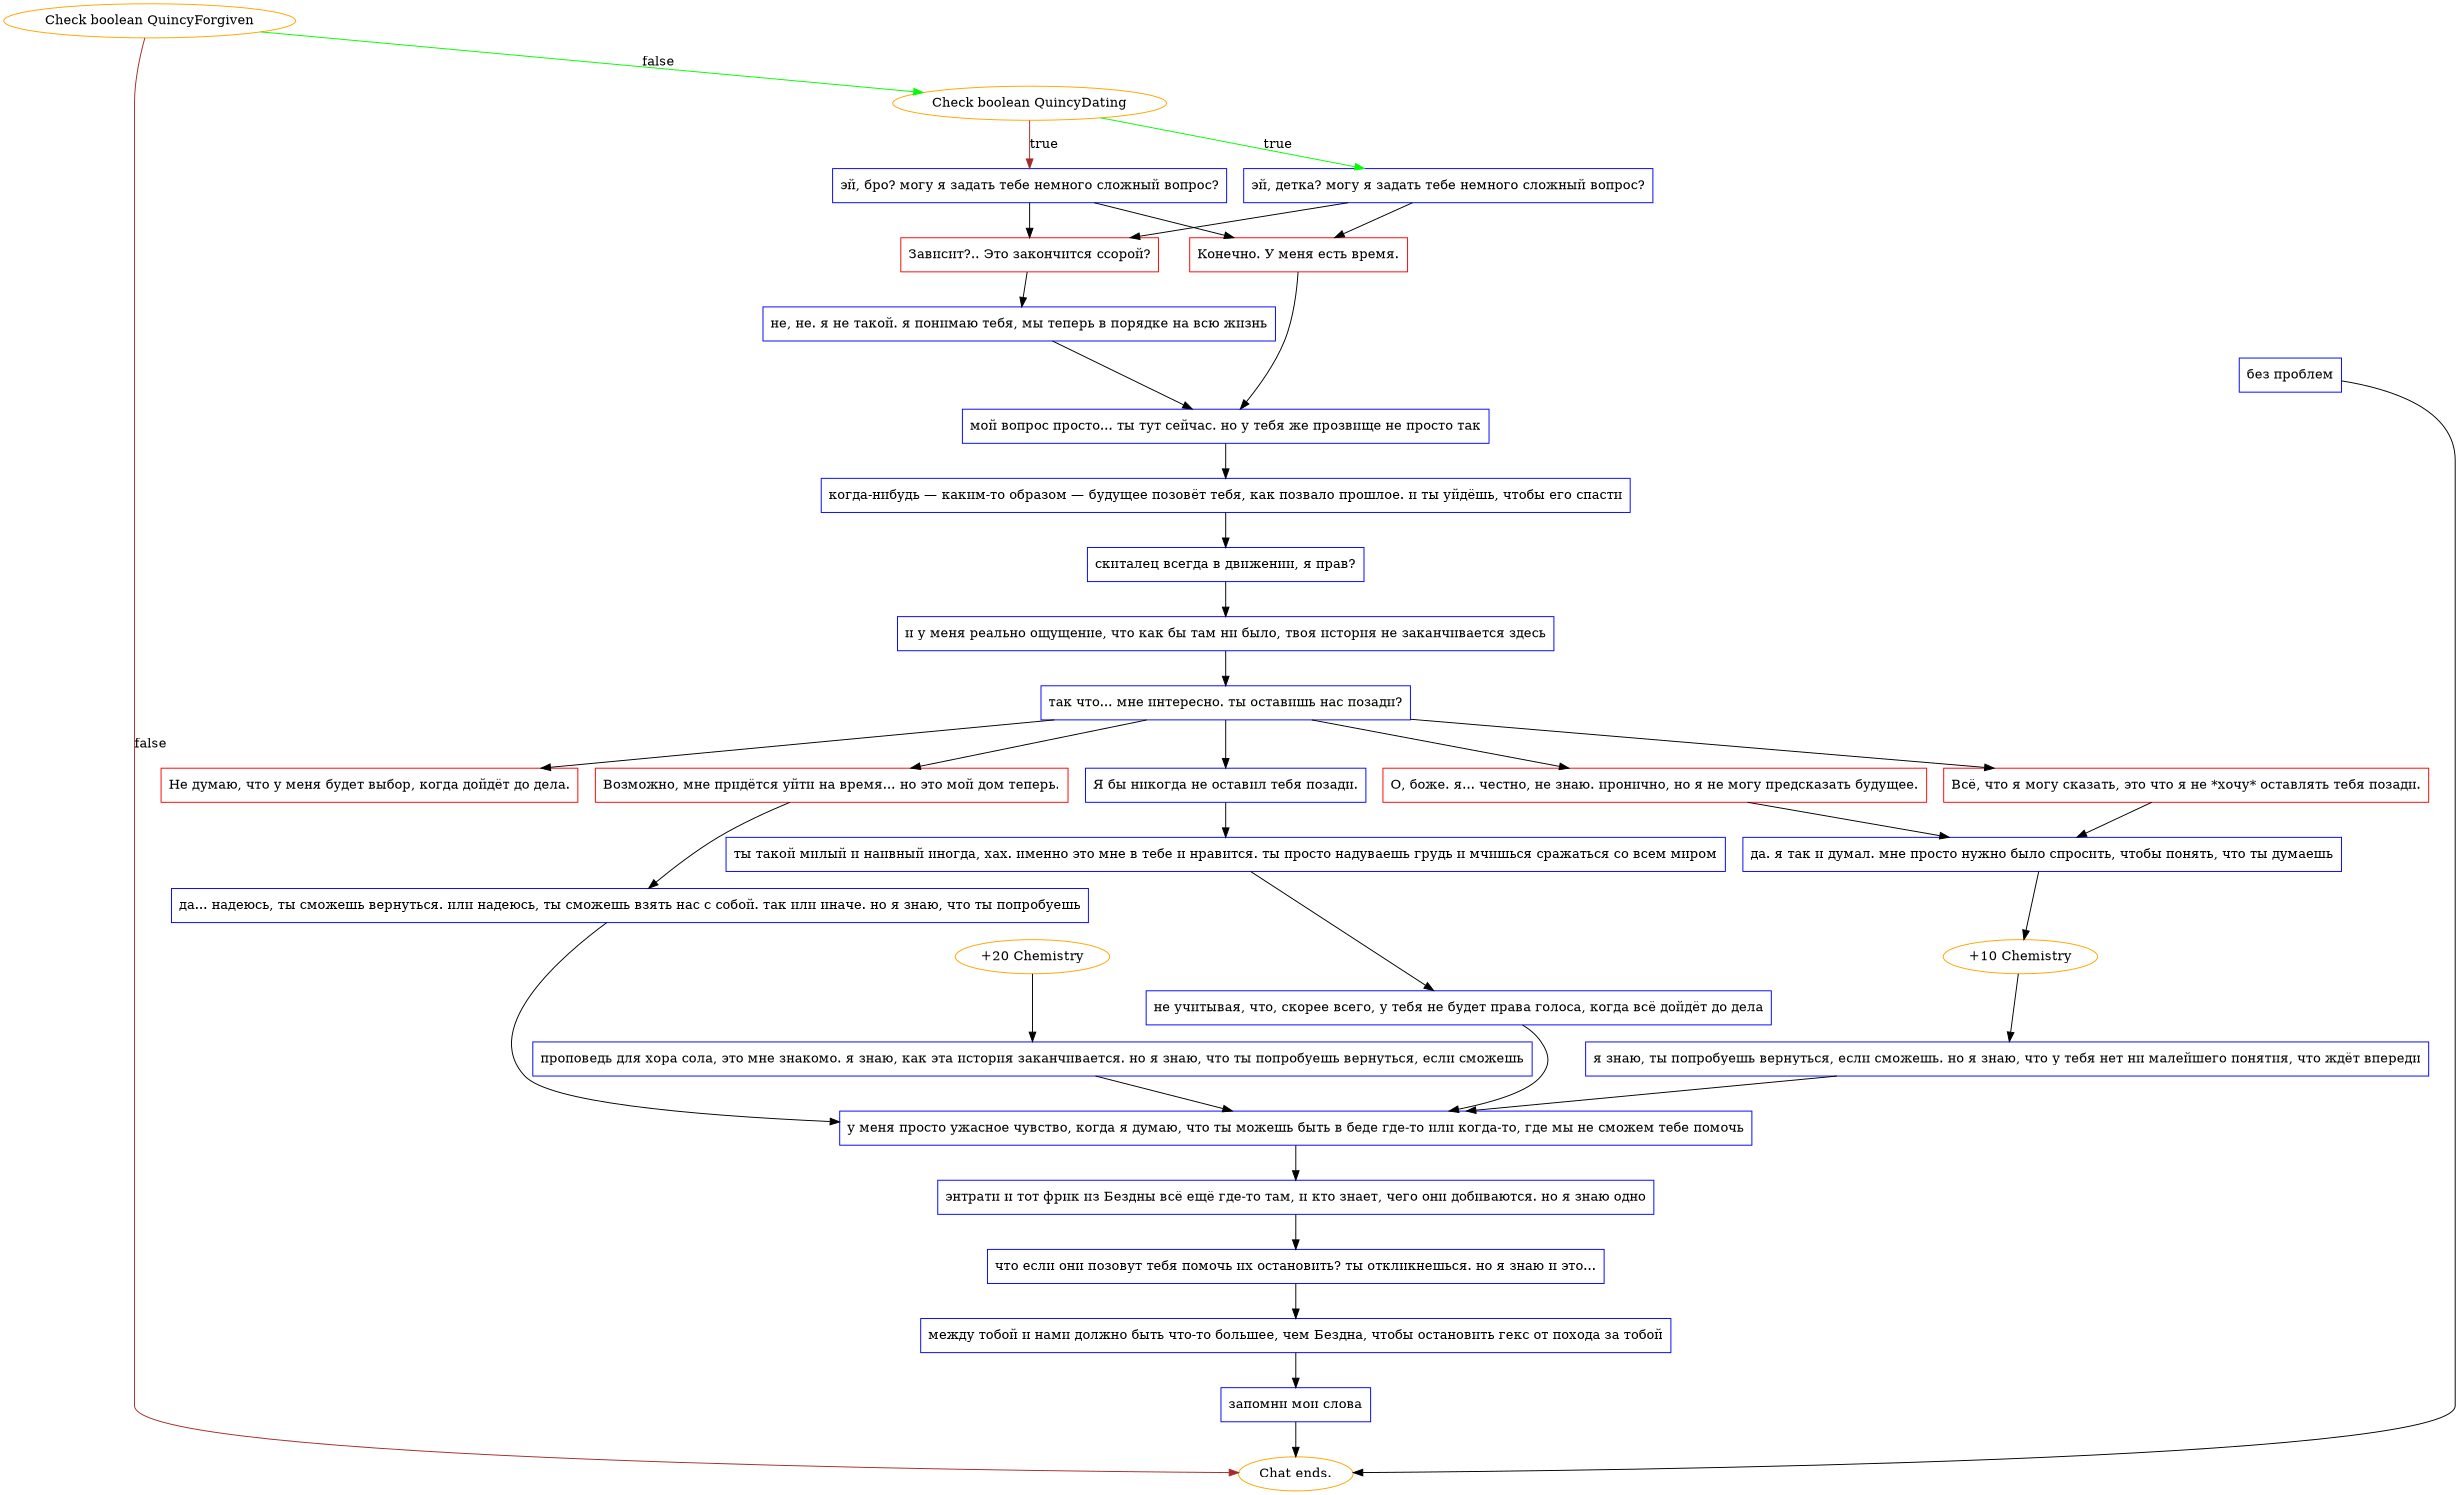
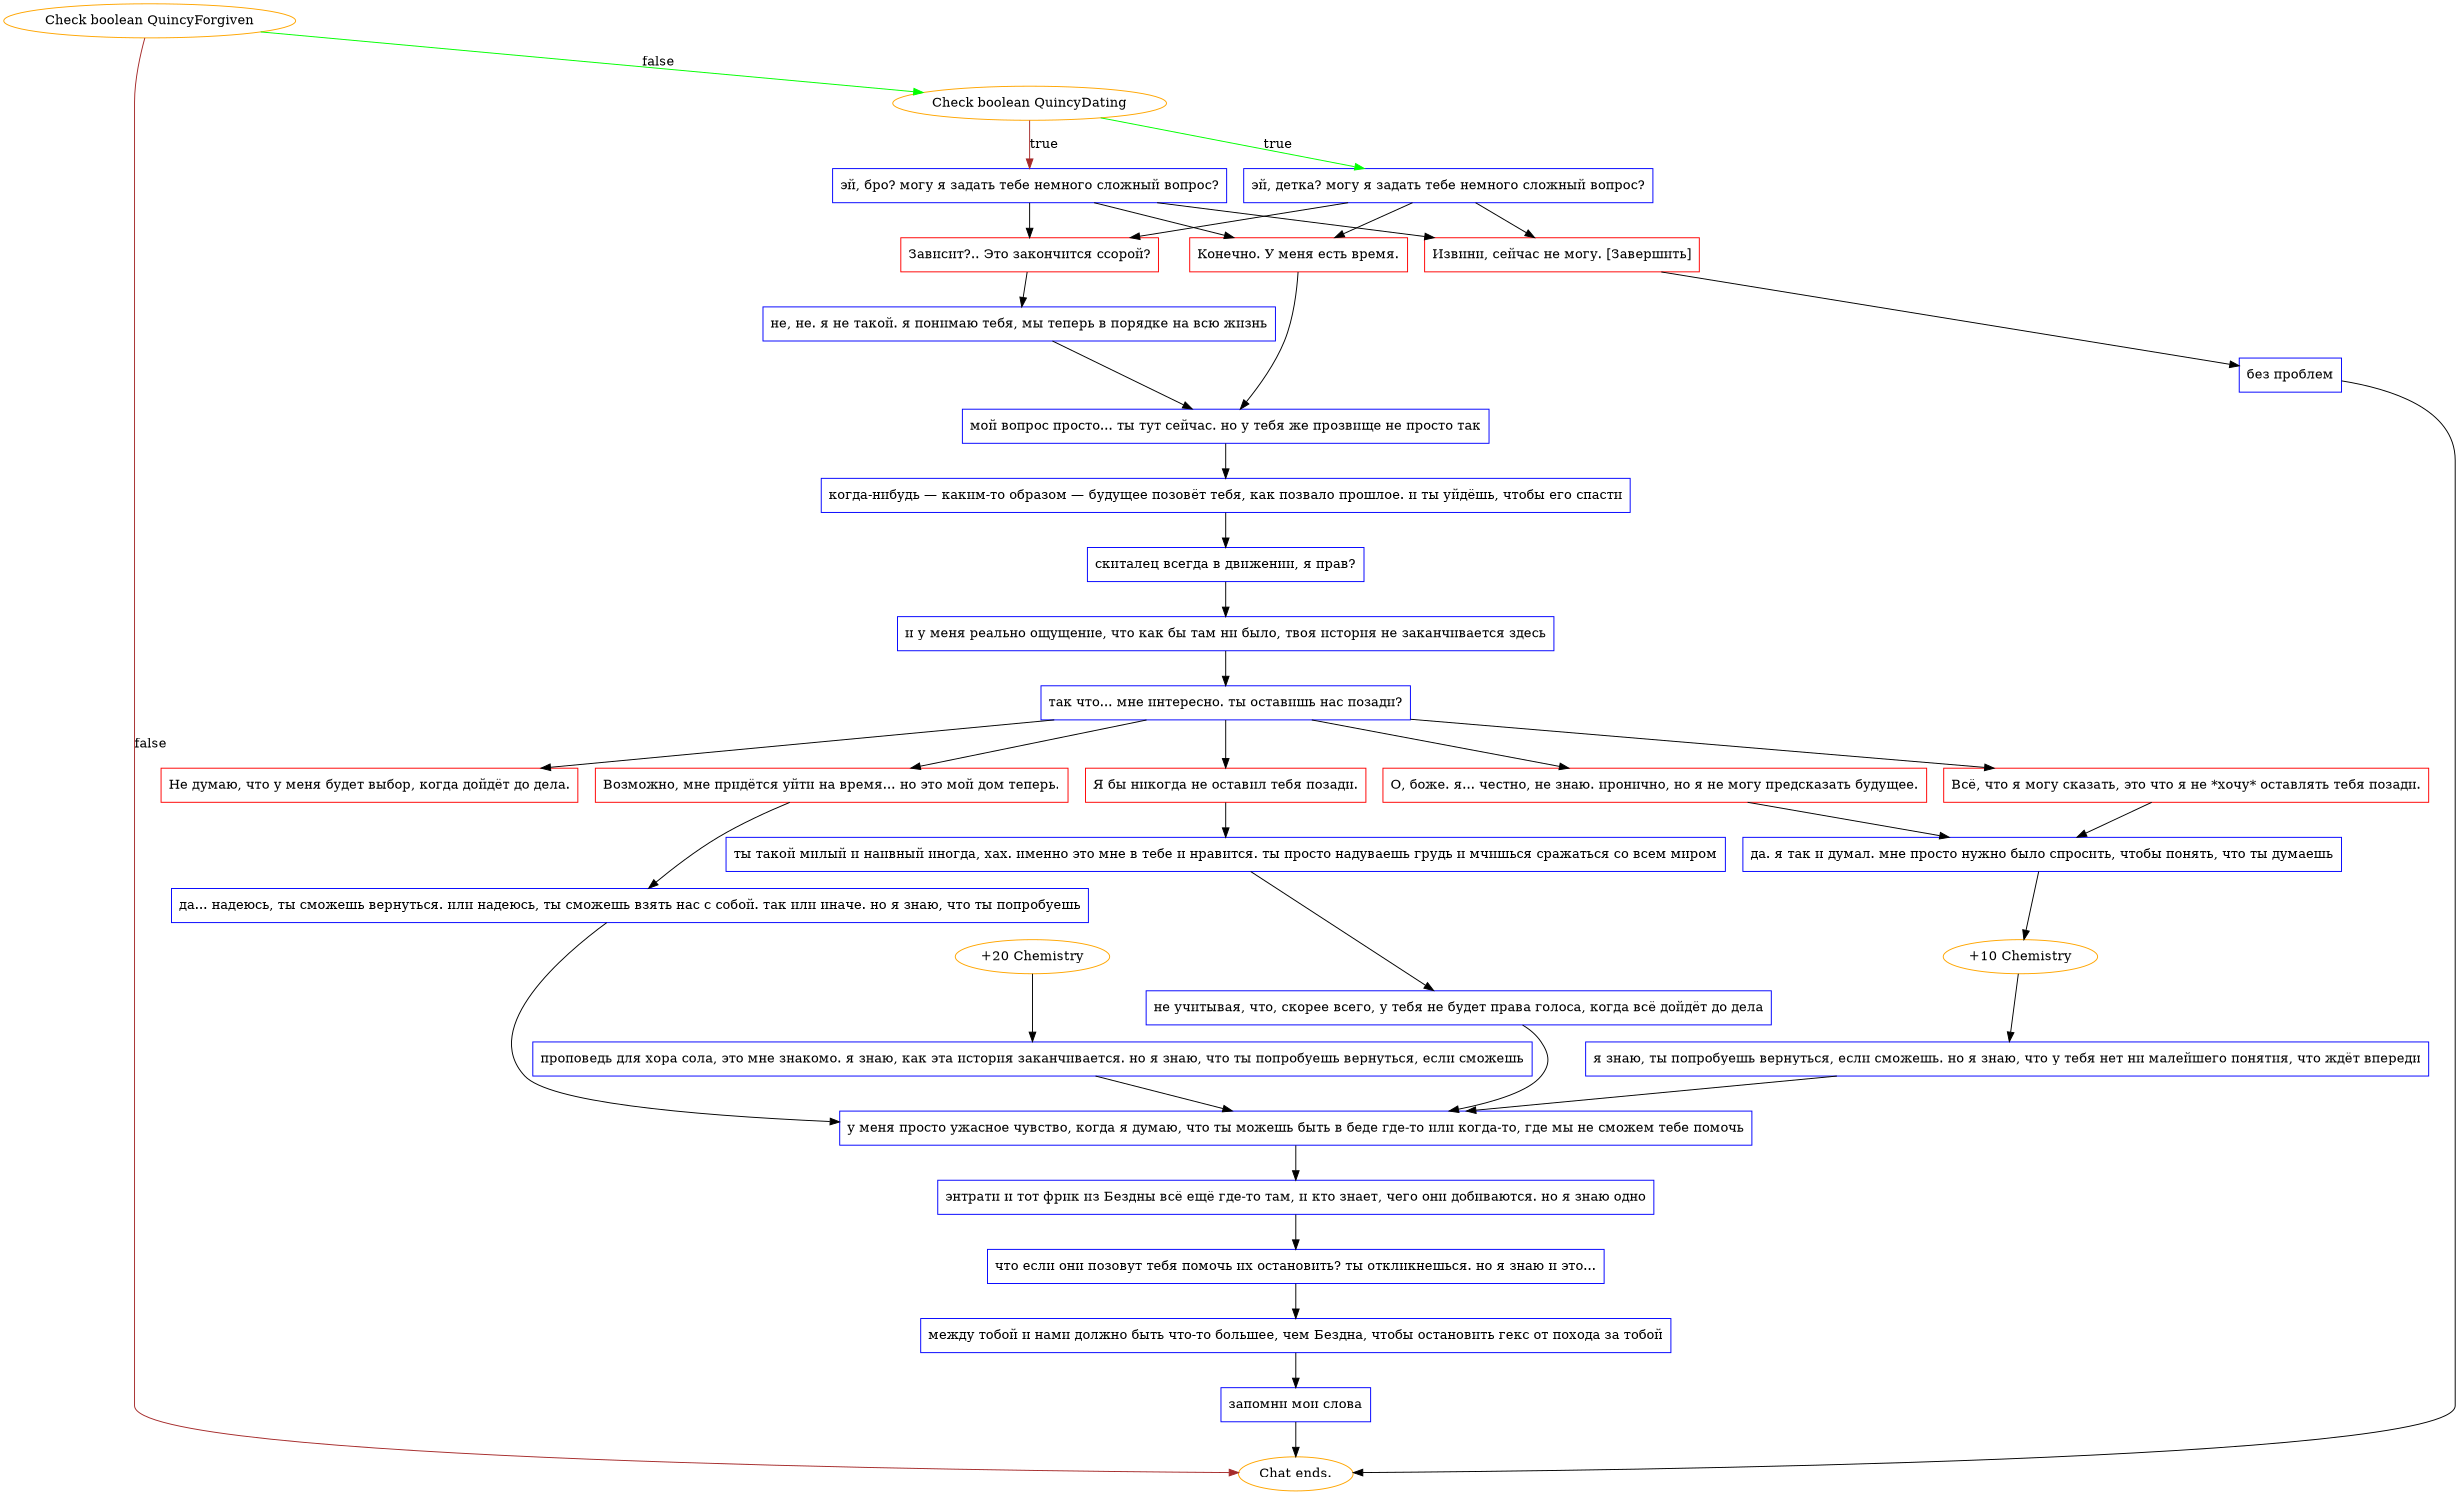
none -> (1562, 255)
(1226, 785) -> (1226, 785)
